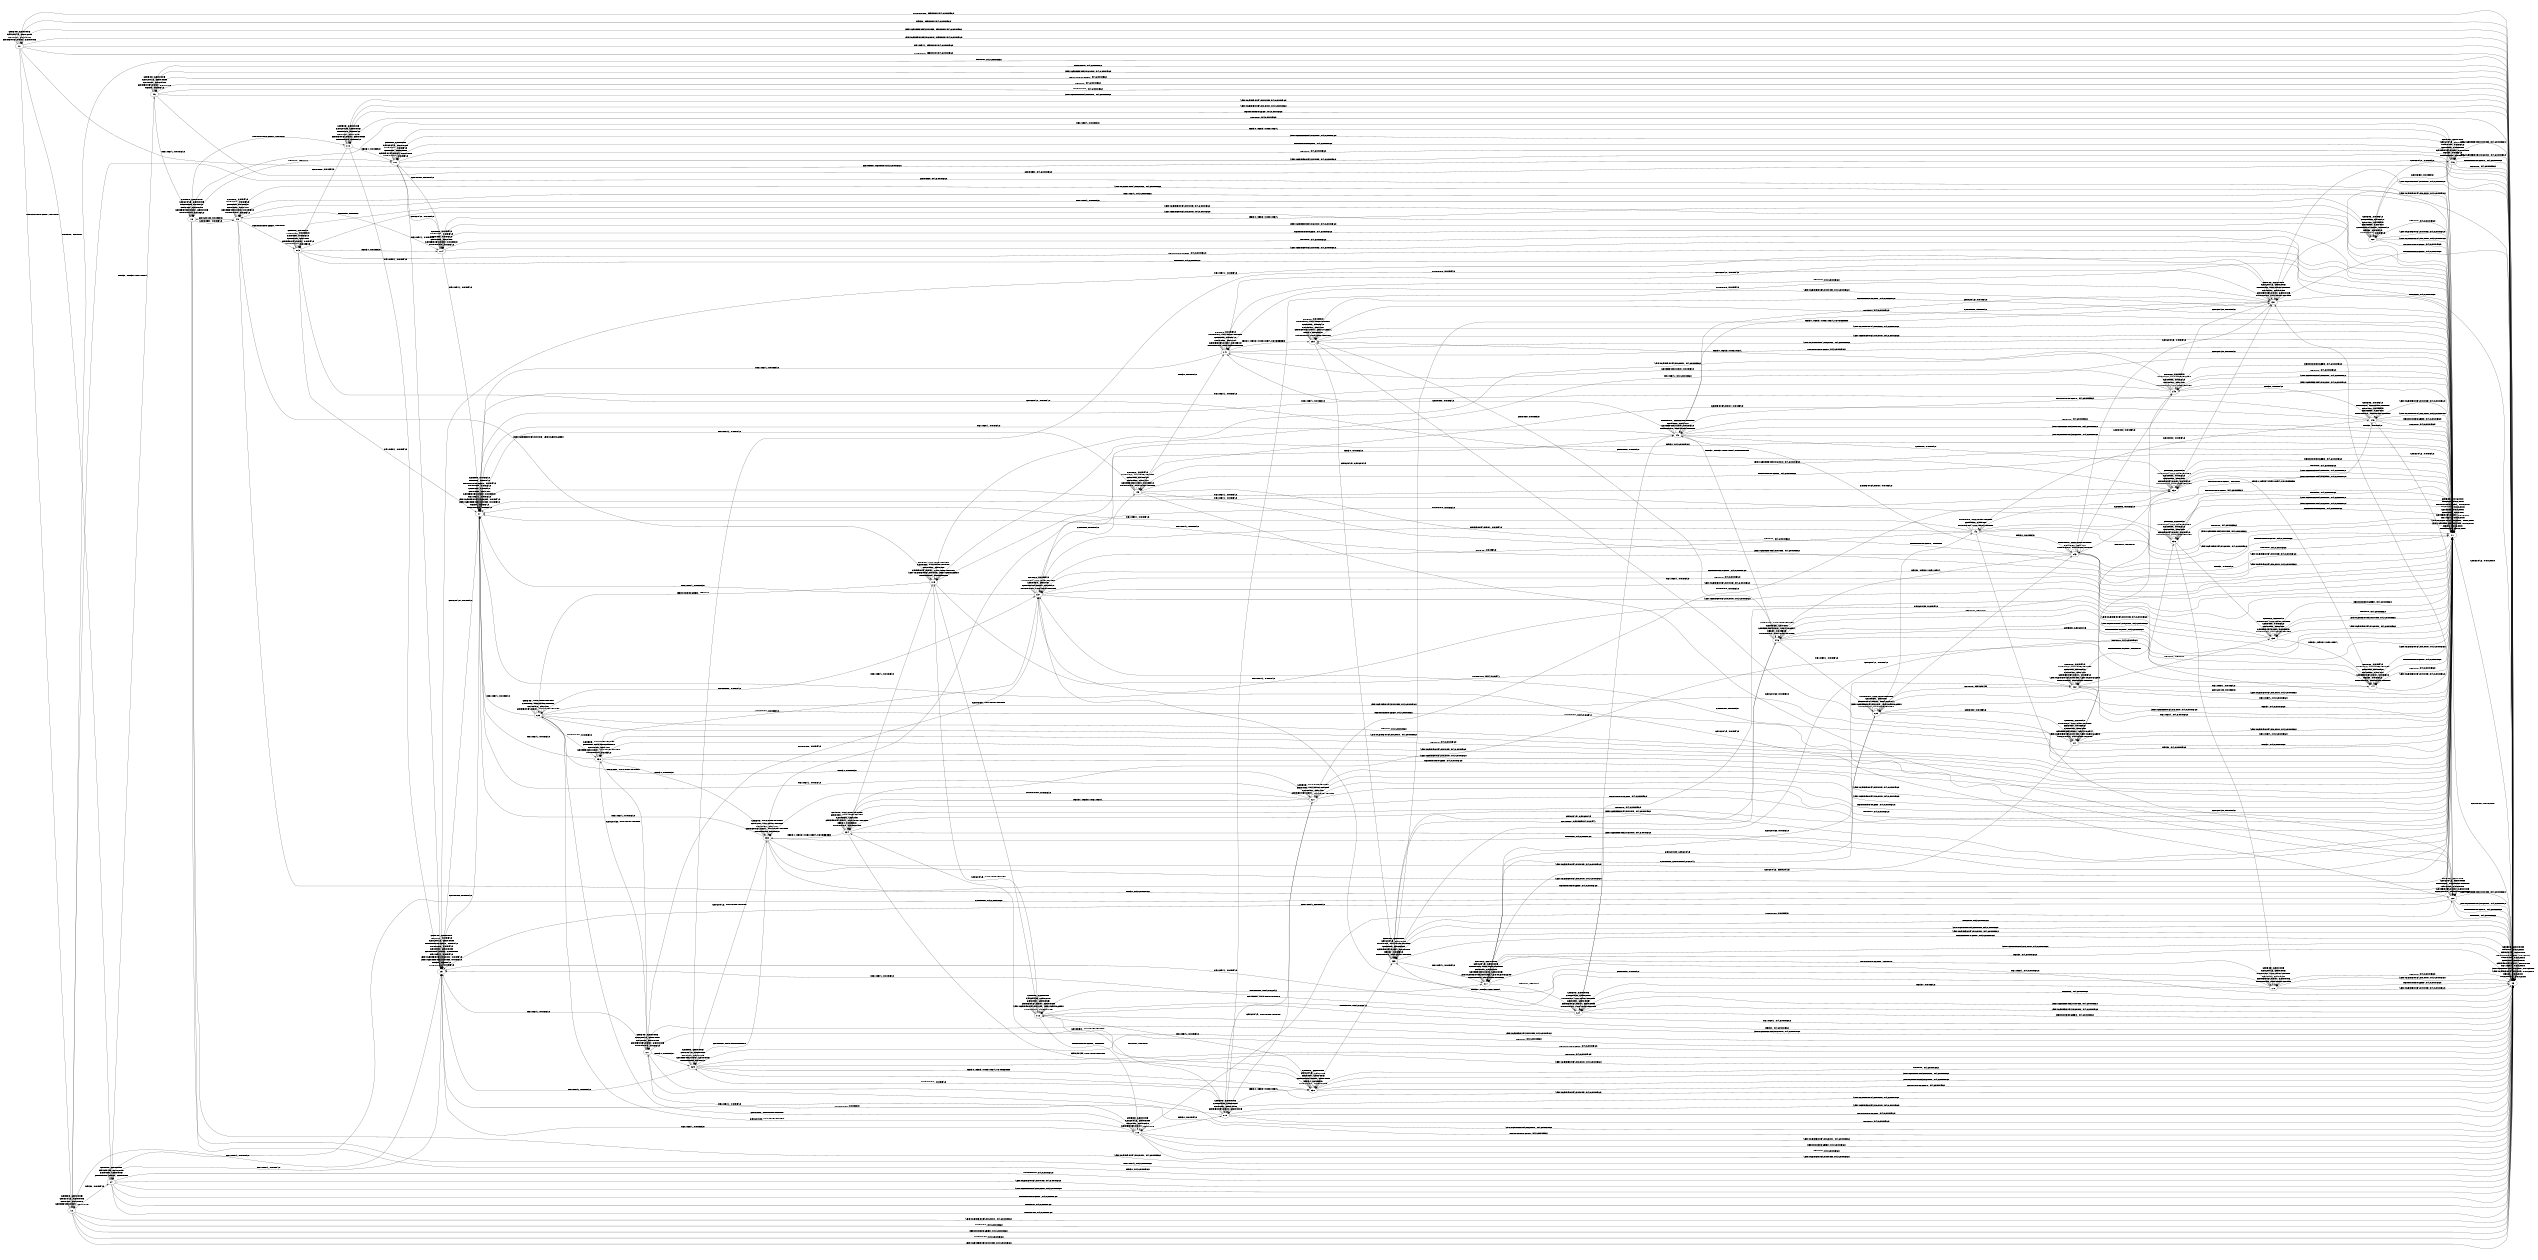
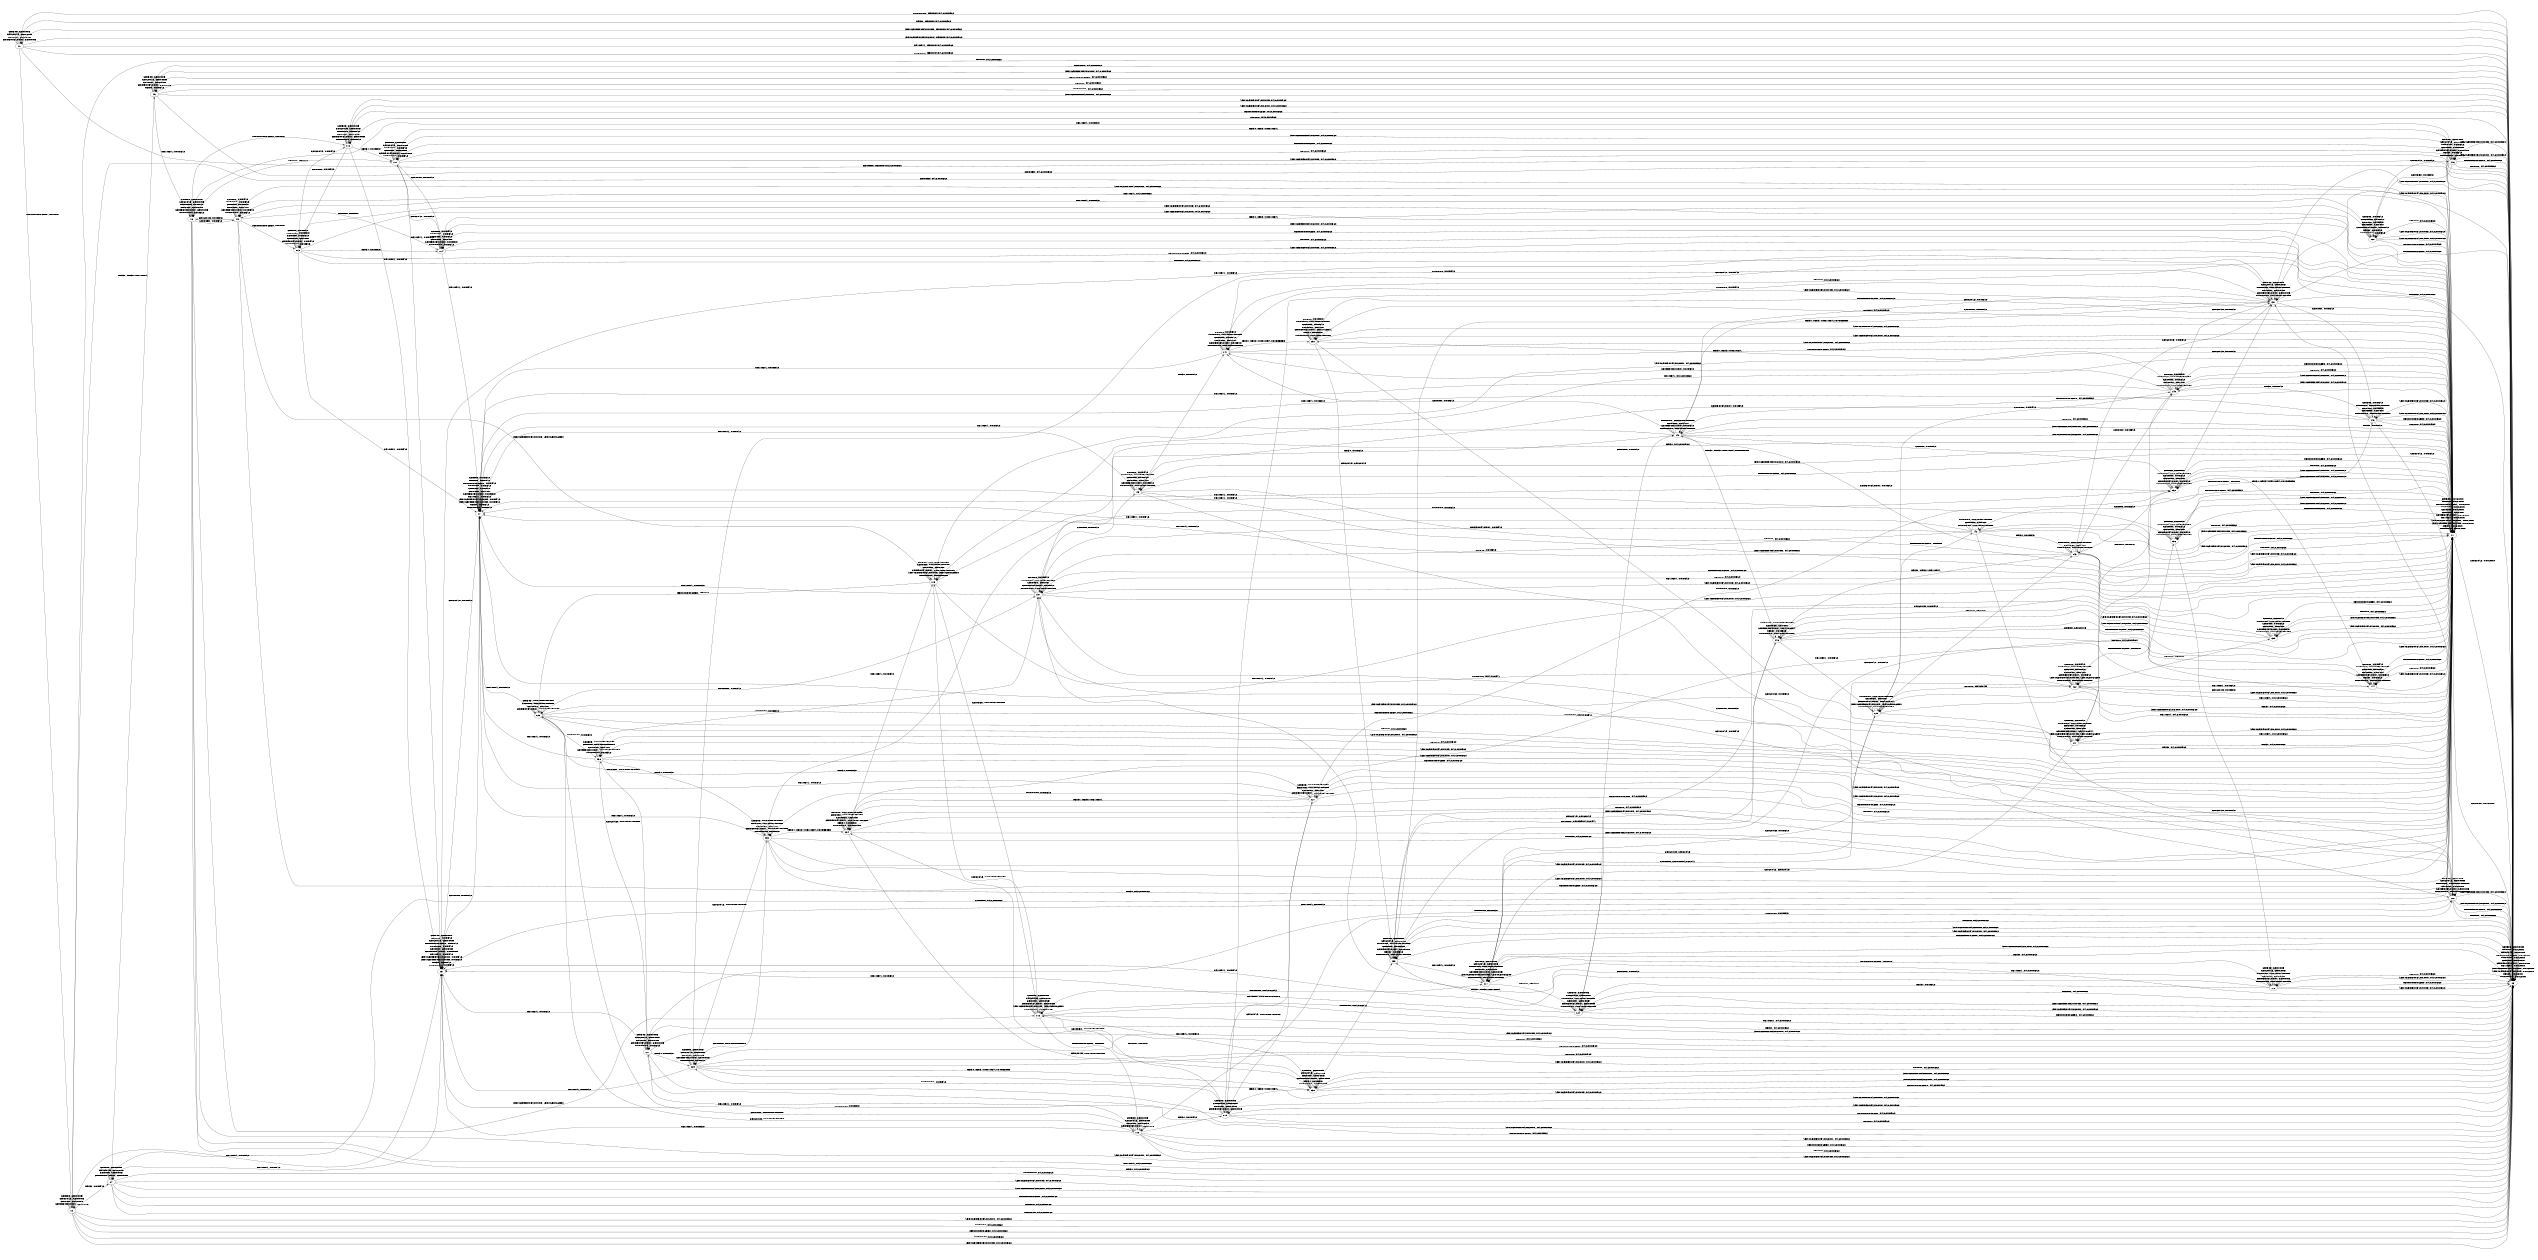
(1183, 404) -> (304, 188)
(2163, 445) -> (2345, 337)
(1580, 461) -> none
(2223, 589) -> none
(89, 611) -> none
(2329, 652) -> none
(484, 686) -> (483, 671)
(1980, 711) -> (1904, 444)
(783, 762) -> (1529, 911)
(808, 838) -> (806, 831)
none -> (229, 1097)
